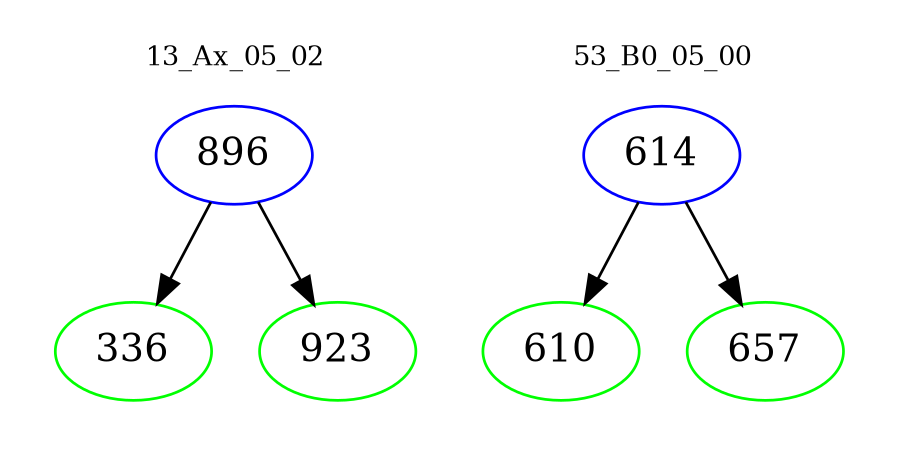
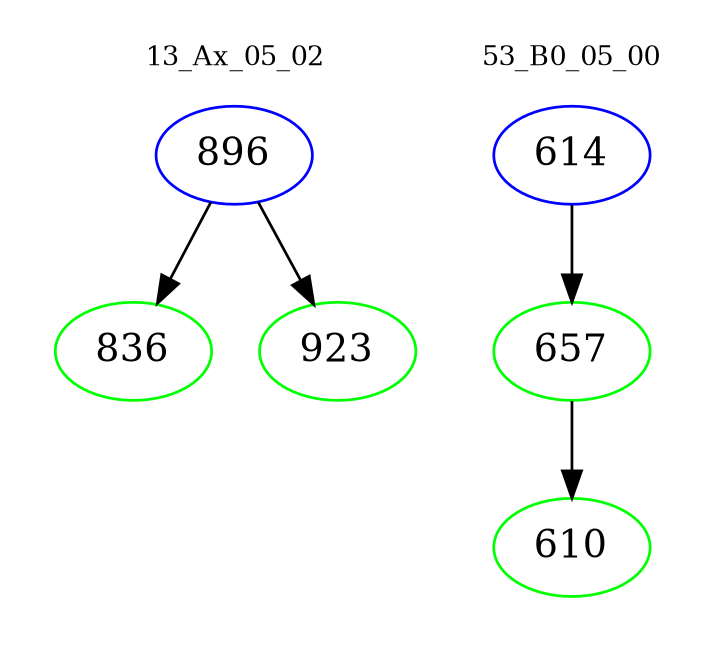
(618, 241) -> (572, 436)
(133, 351) -> (133, 351)
